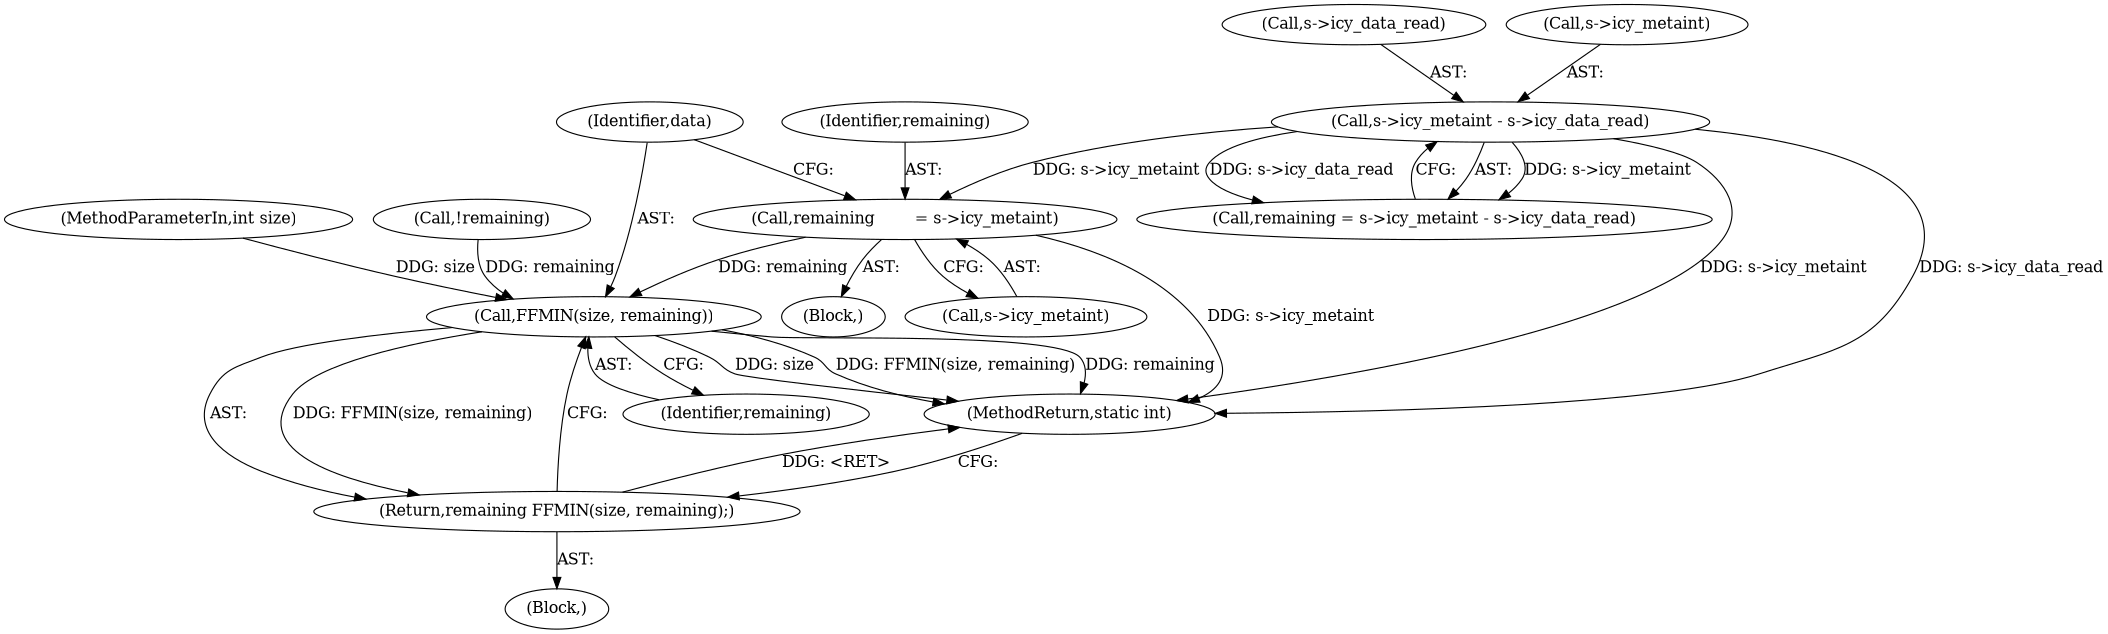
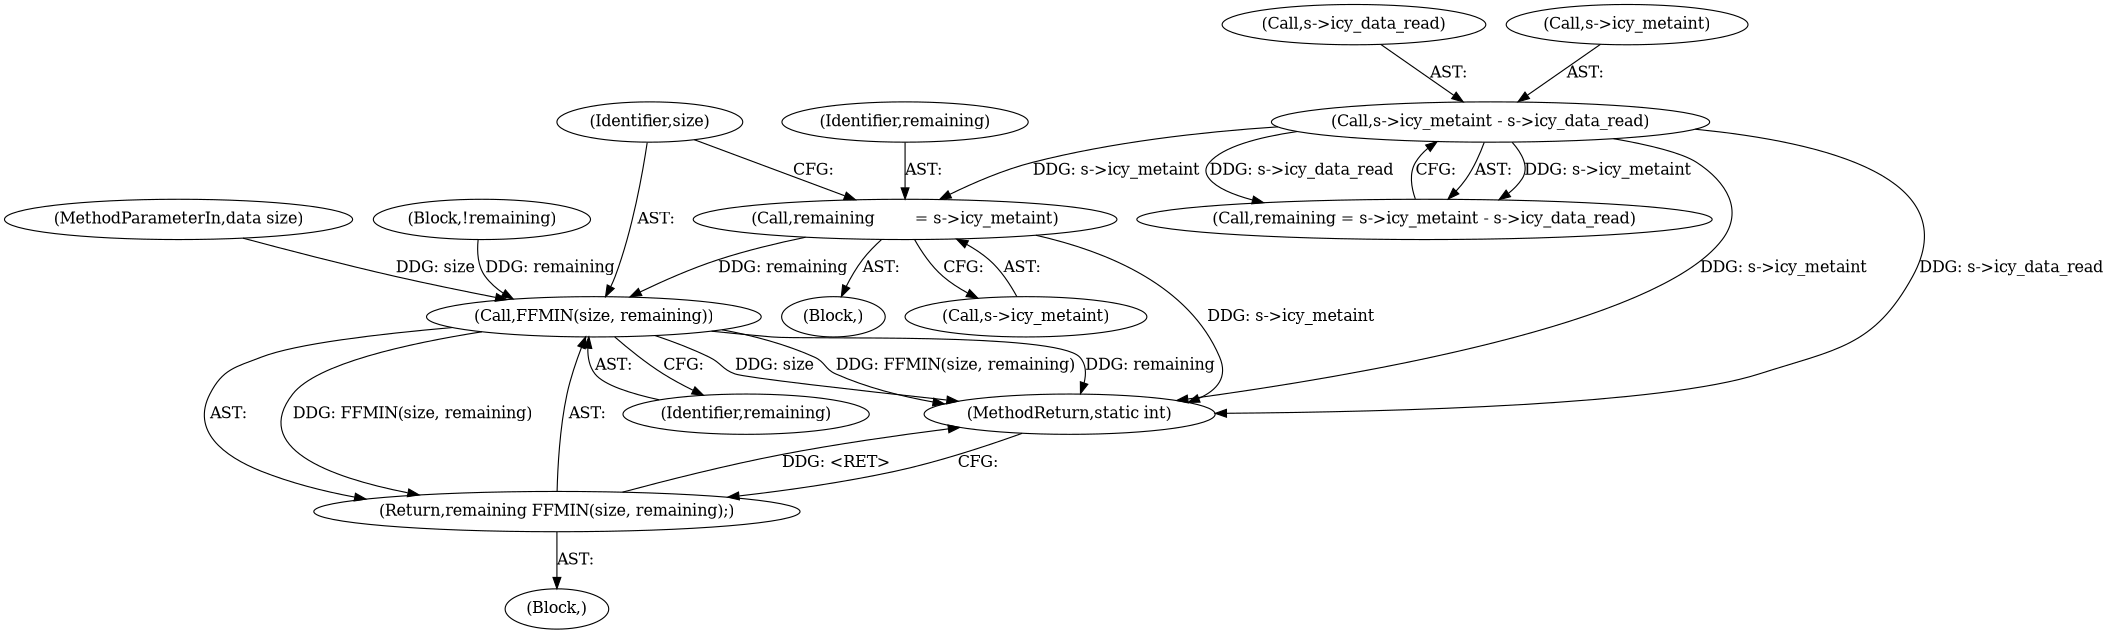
(650, 122) -> (650, 122)
(179, 219) -> (179, 219)
(482, 219) -> (482, 219)
(590, 414) -> (590, 414)
